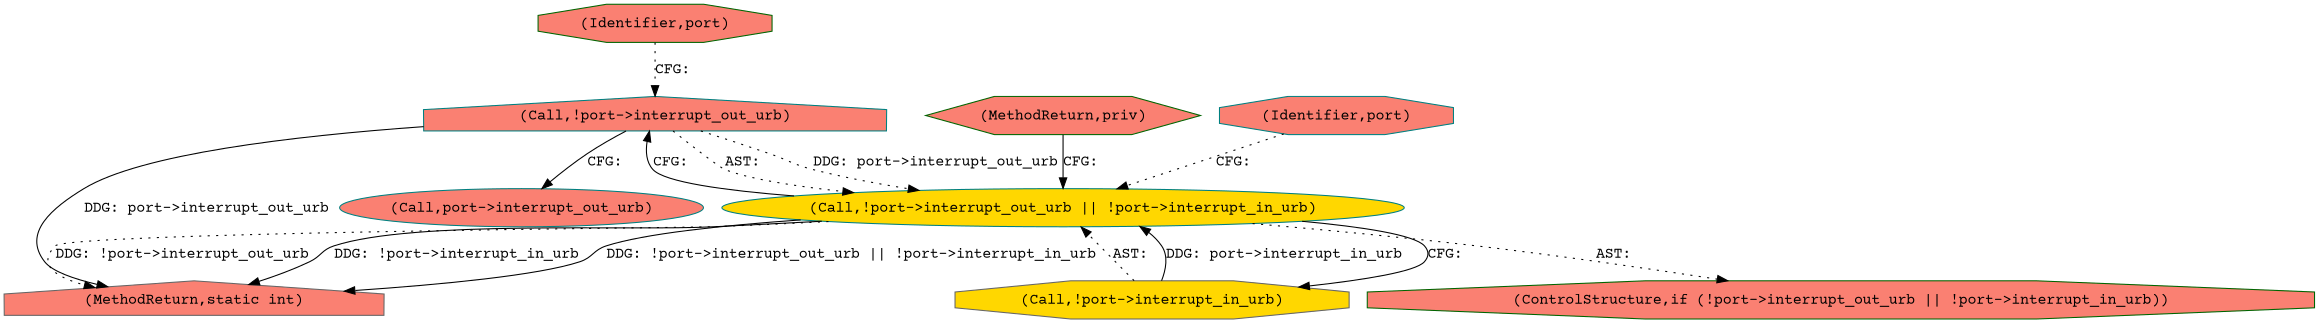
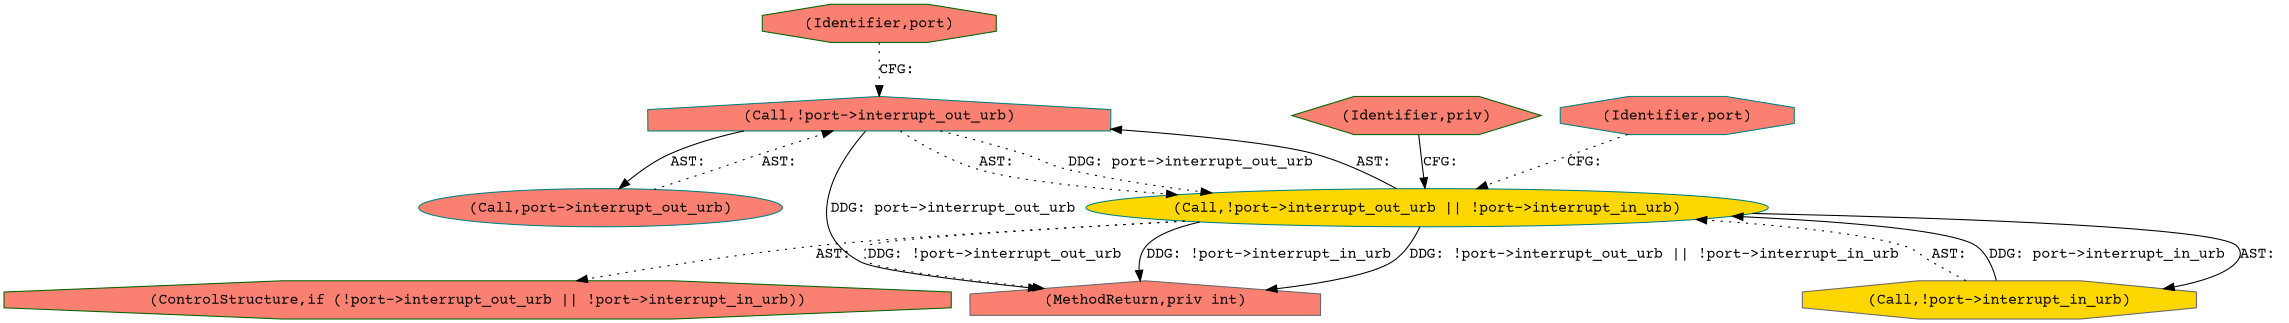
(1063, 116) -> (1417, 116)
(609, 162) -> (693, 162)
(675, 162) -> (1378, 162)
none -> (738, 162)
(1450, 254) -> (2262, 254)
(194, 300) -> (1145, 300)
